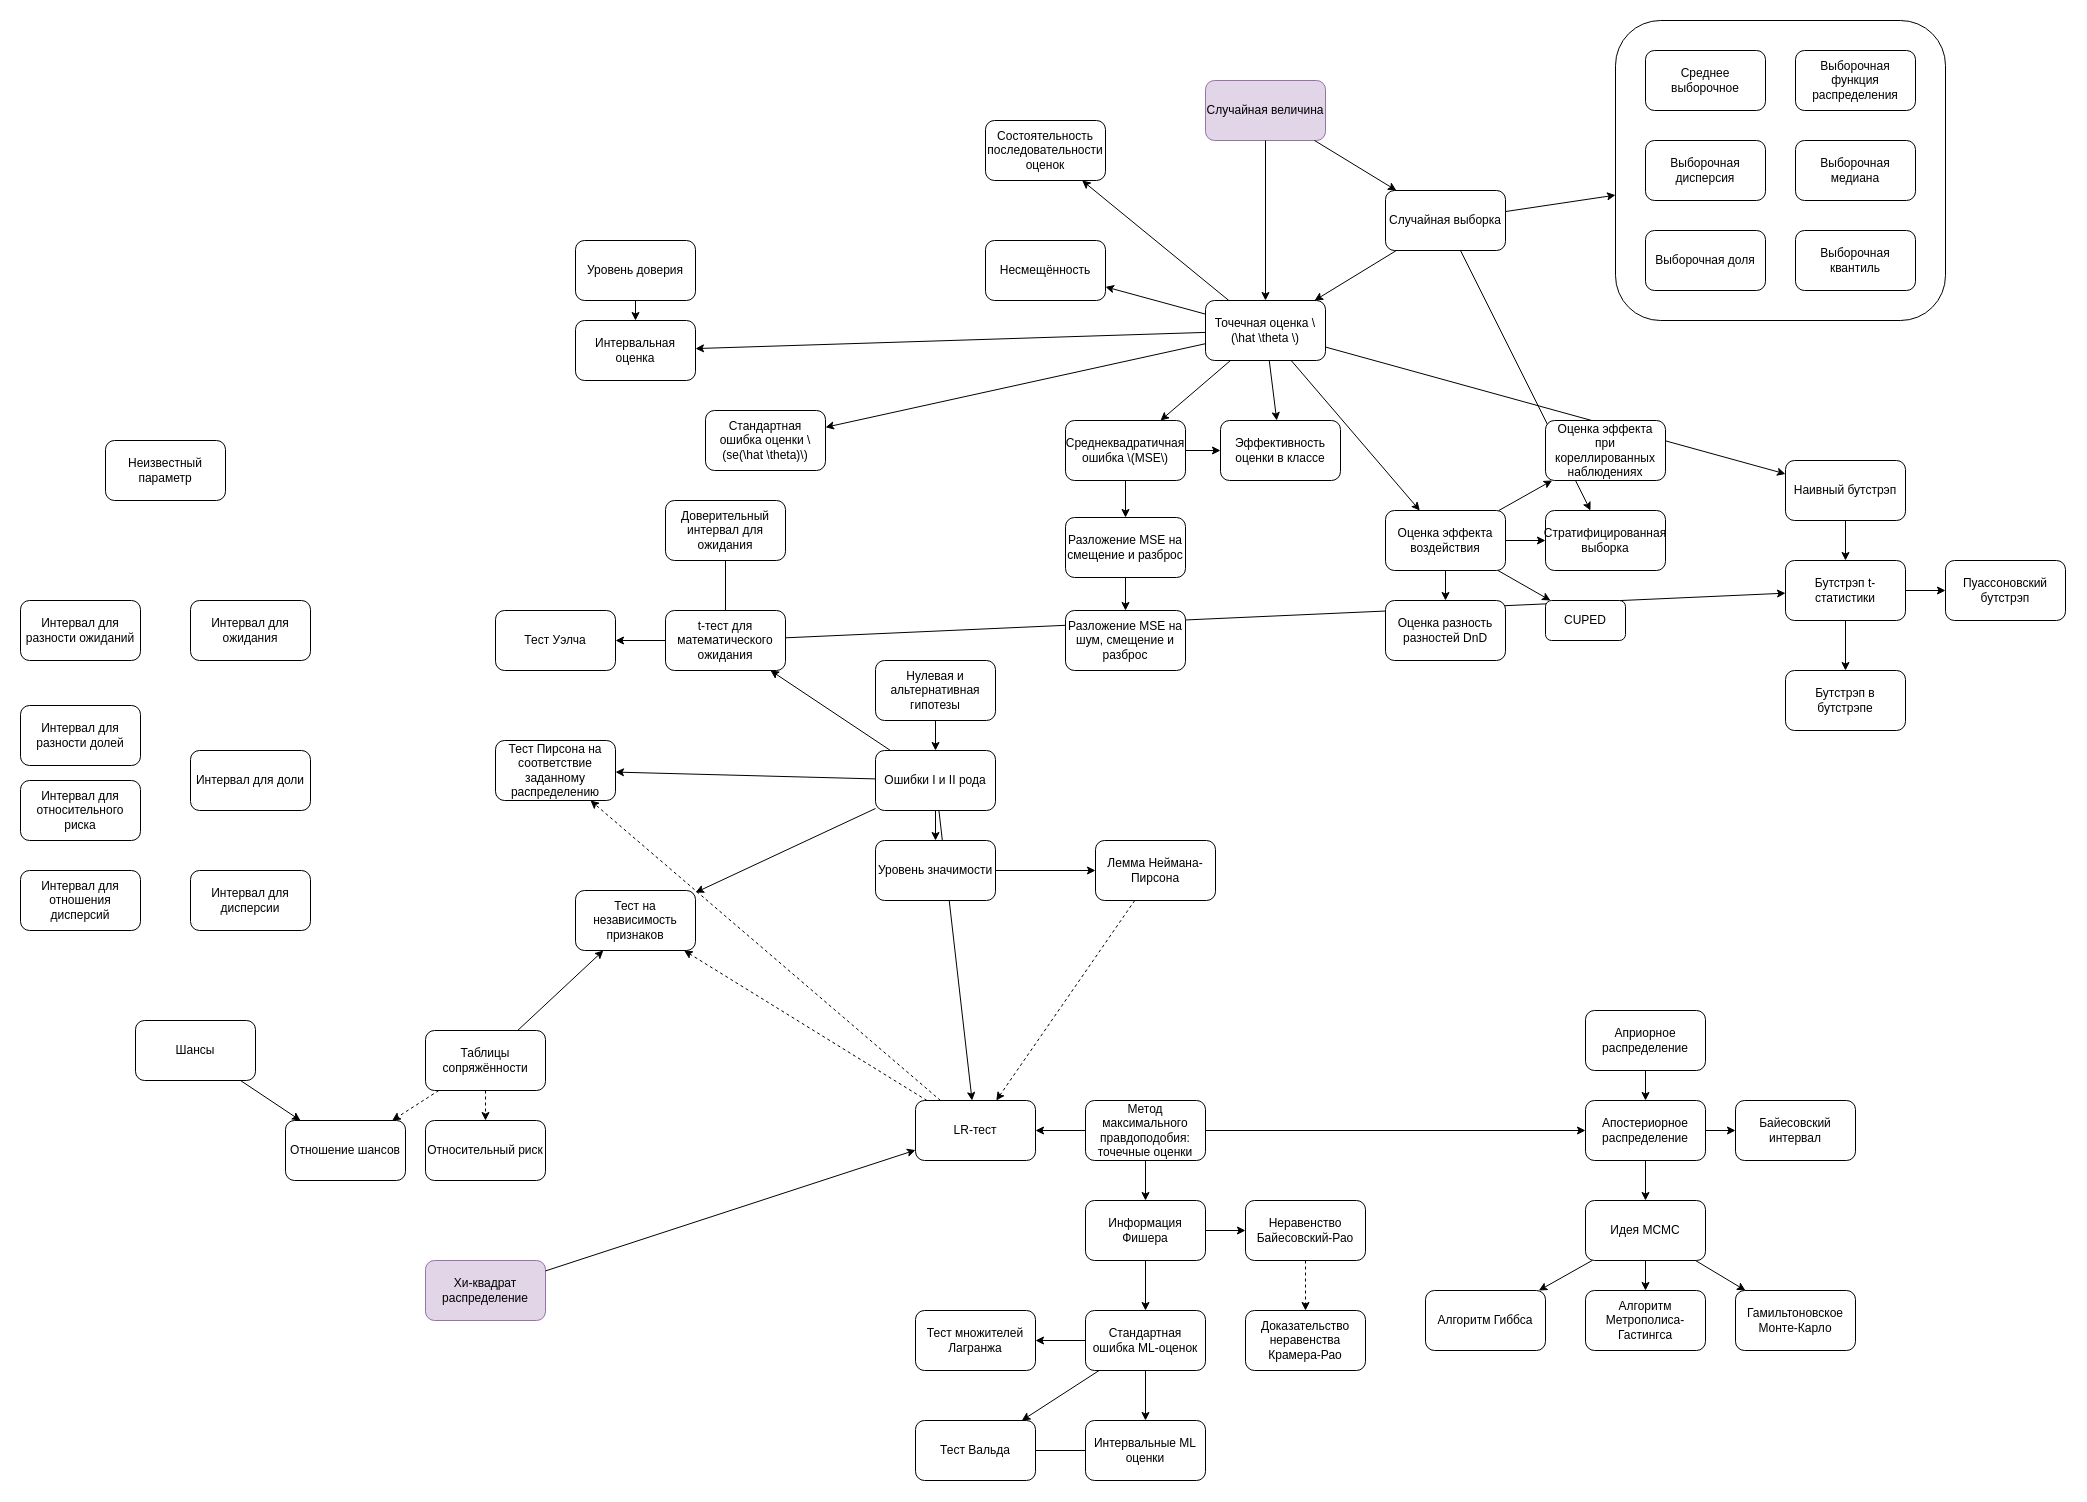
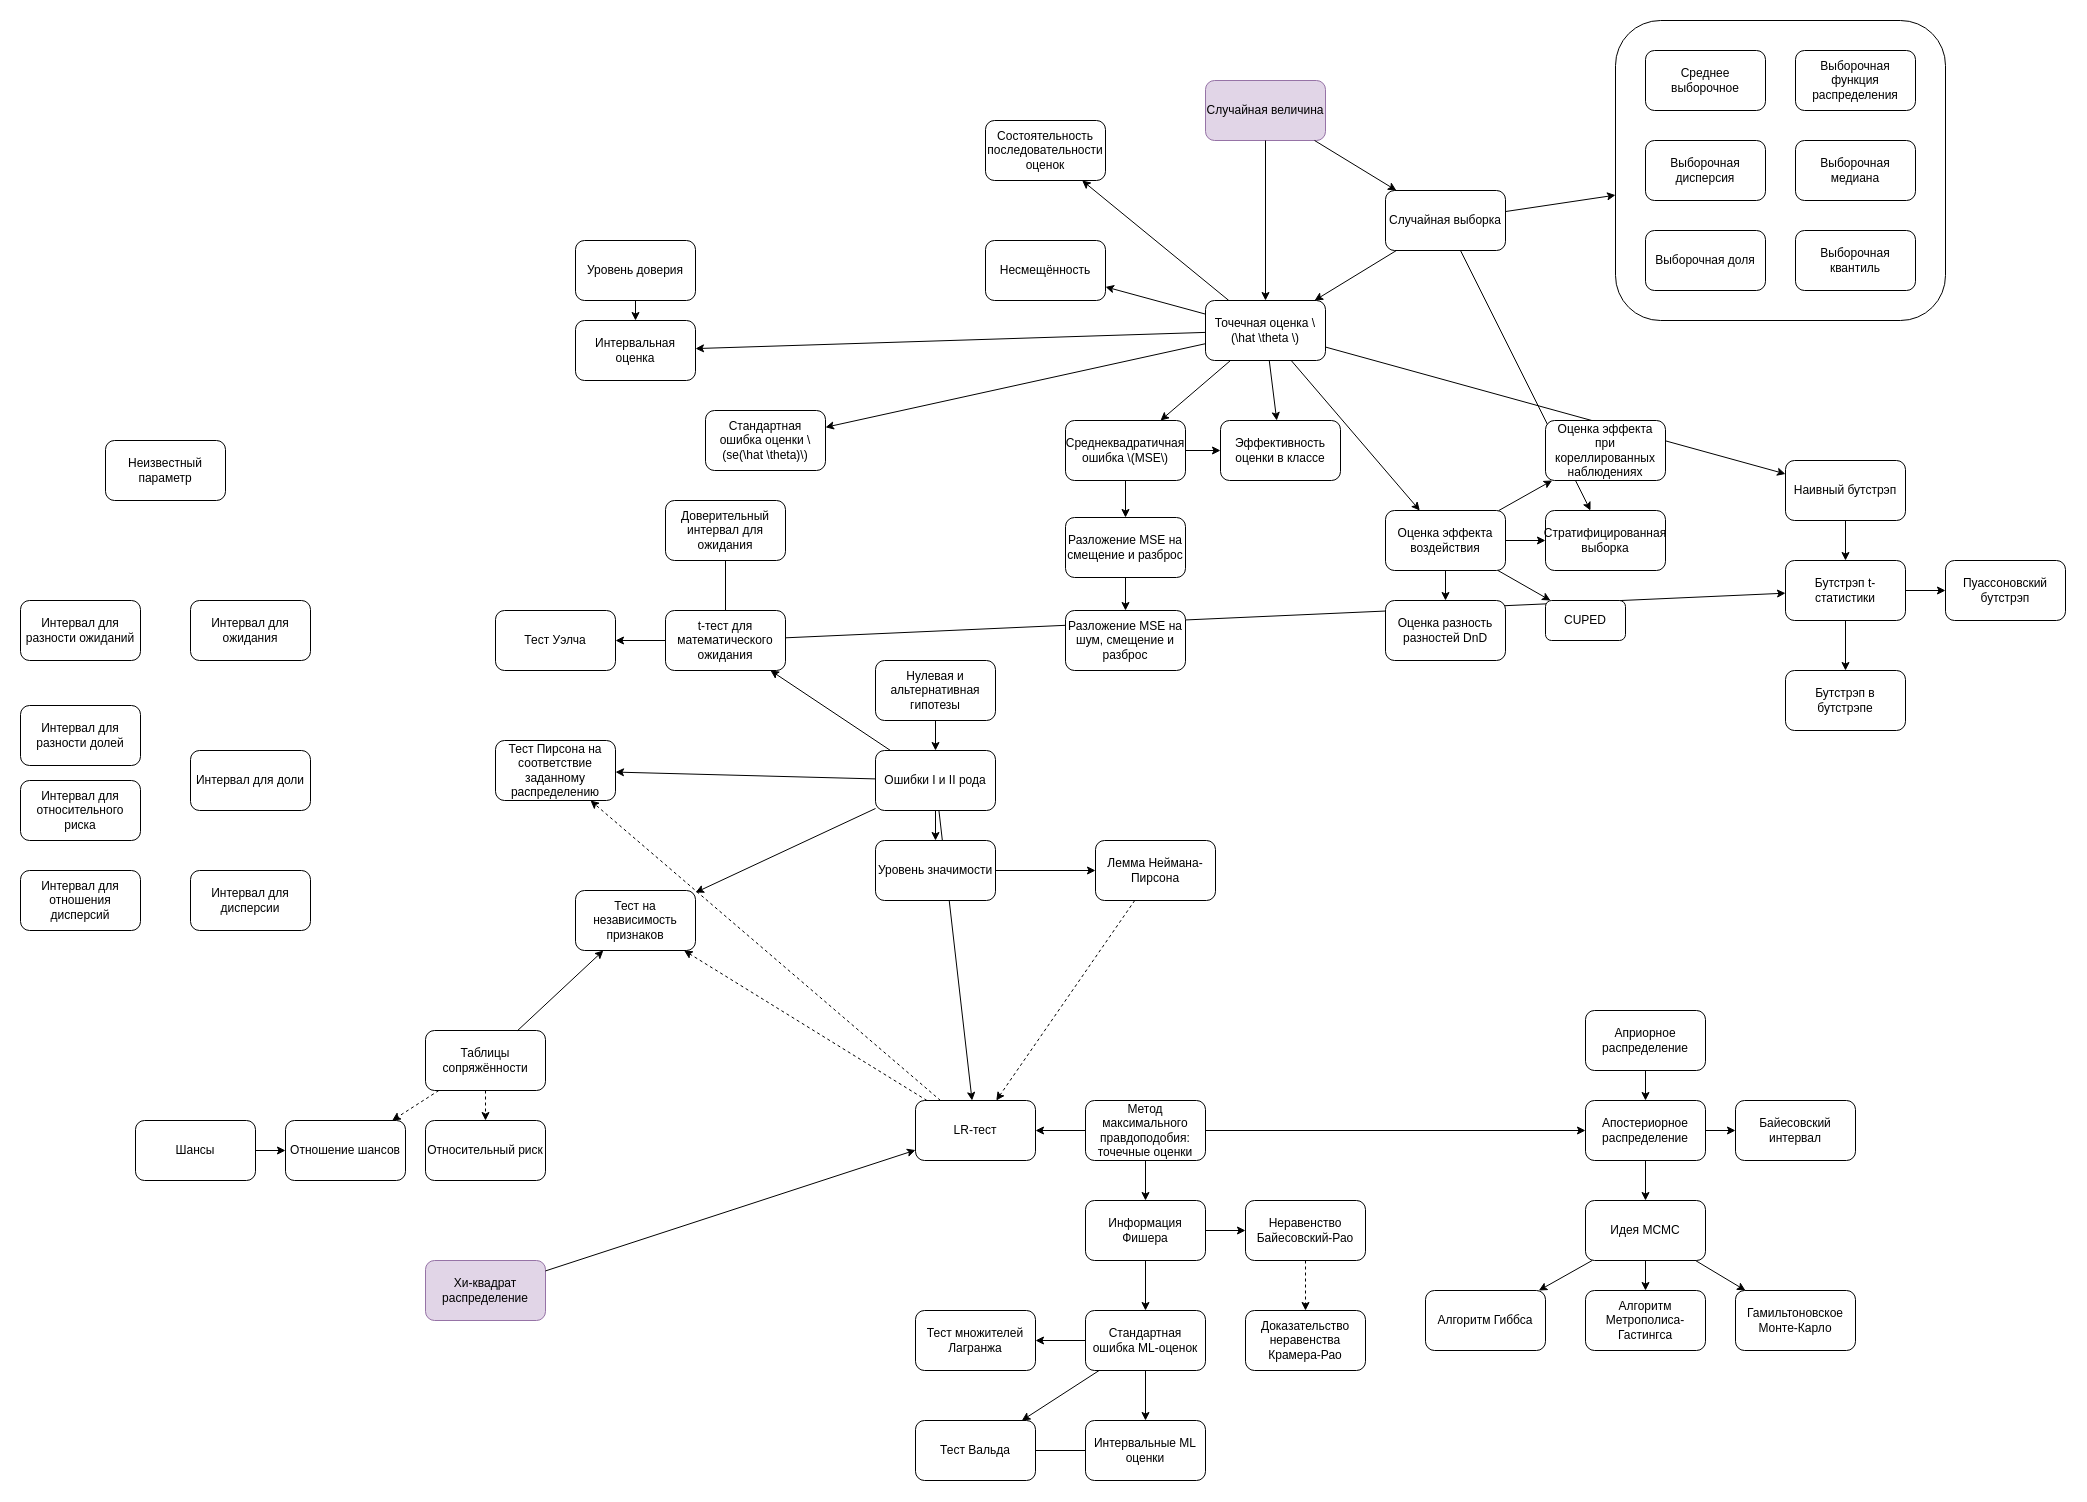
(196, 1051) -> (196, 1151)
